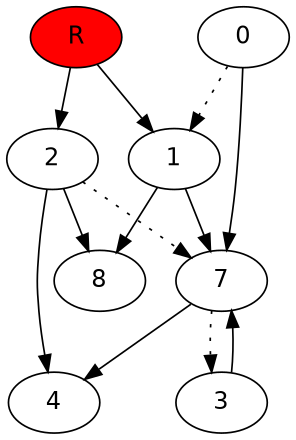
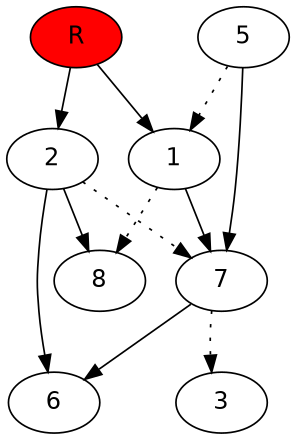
(244, 37) -> (244, 37)
(143, 210) -> (143, 210)
(233, 350) -> none
(54, 403) -> (54, 403)
